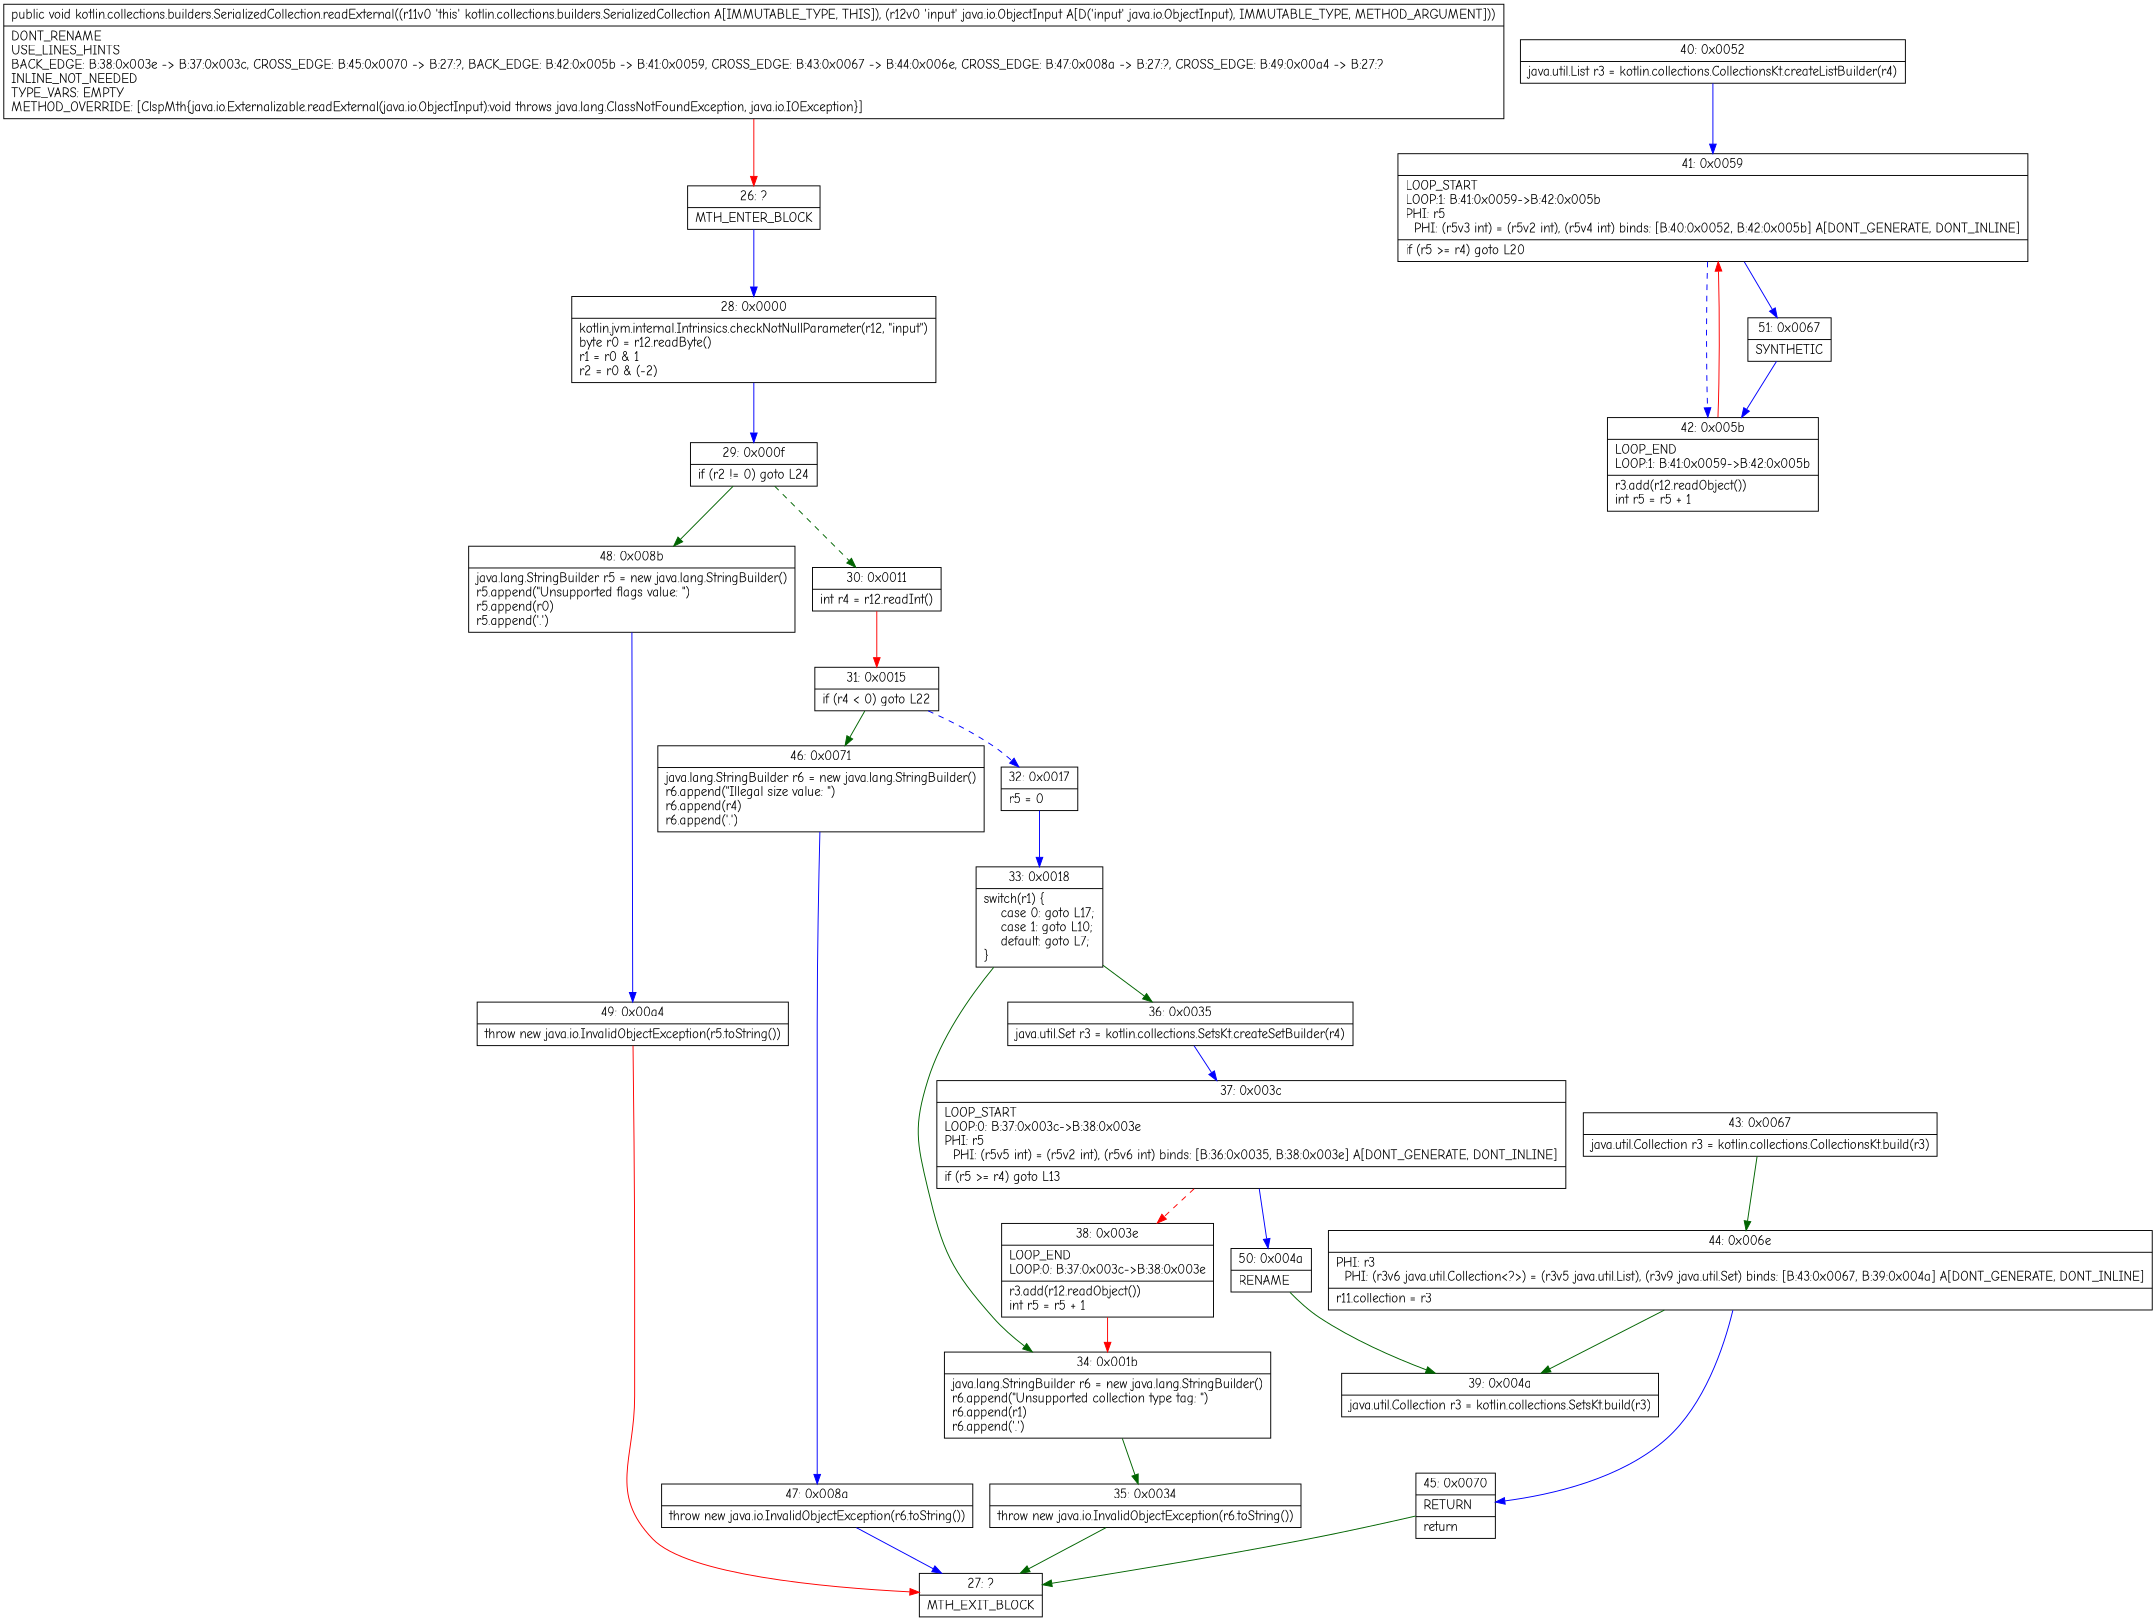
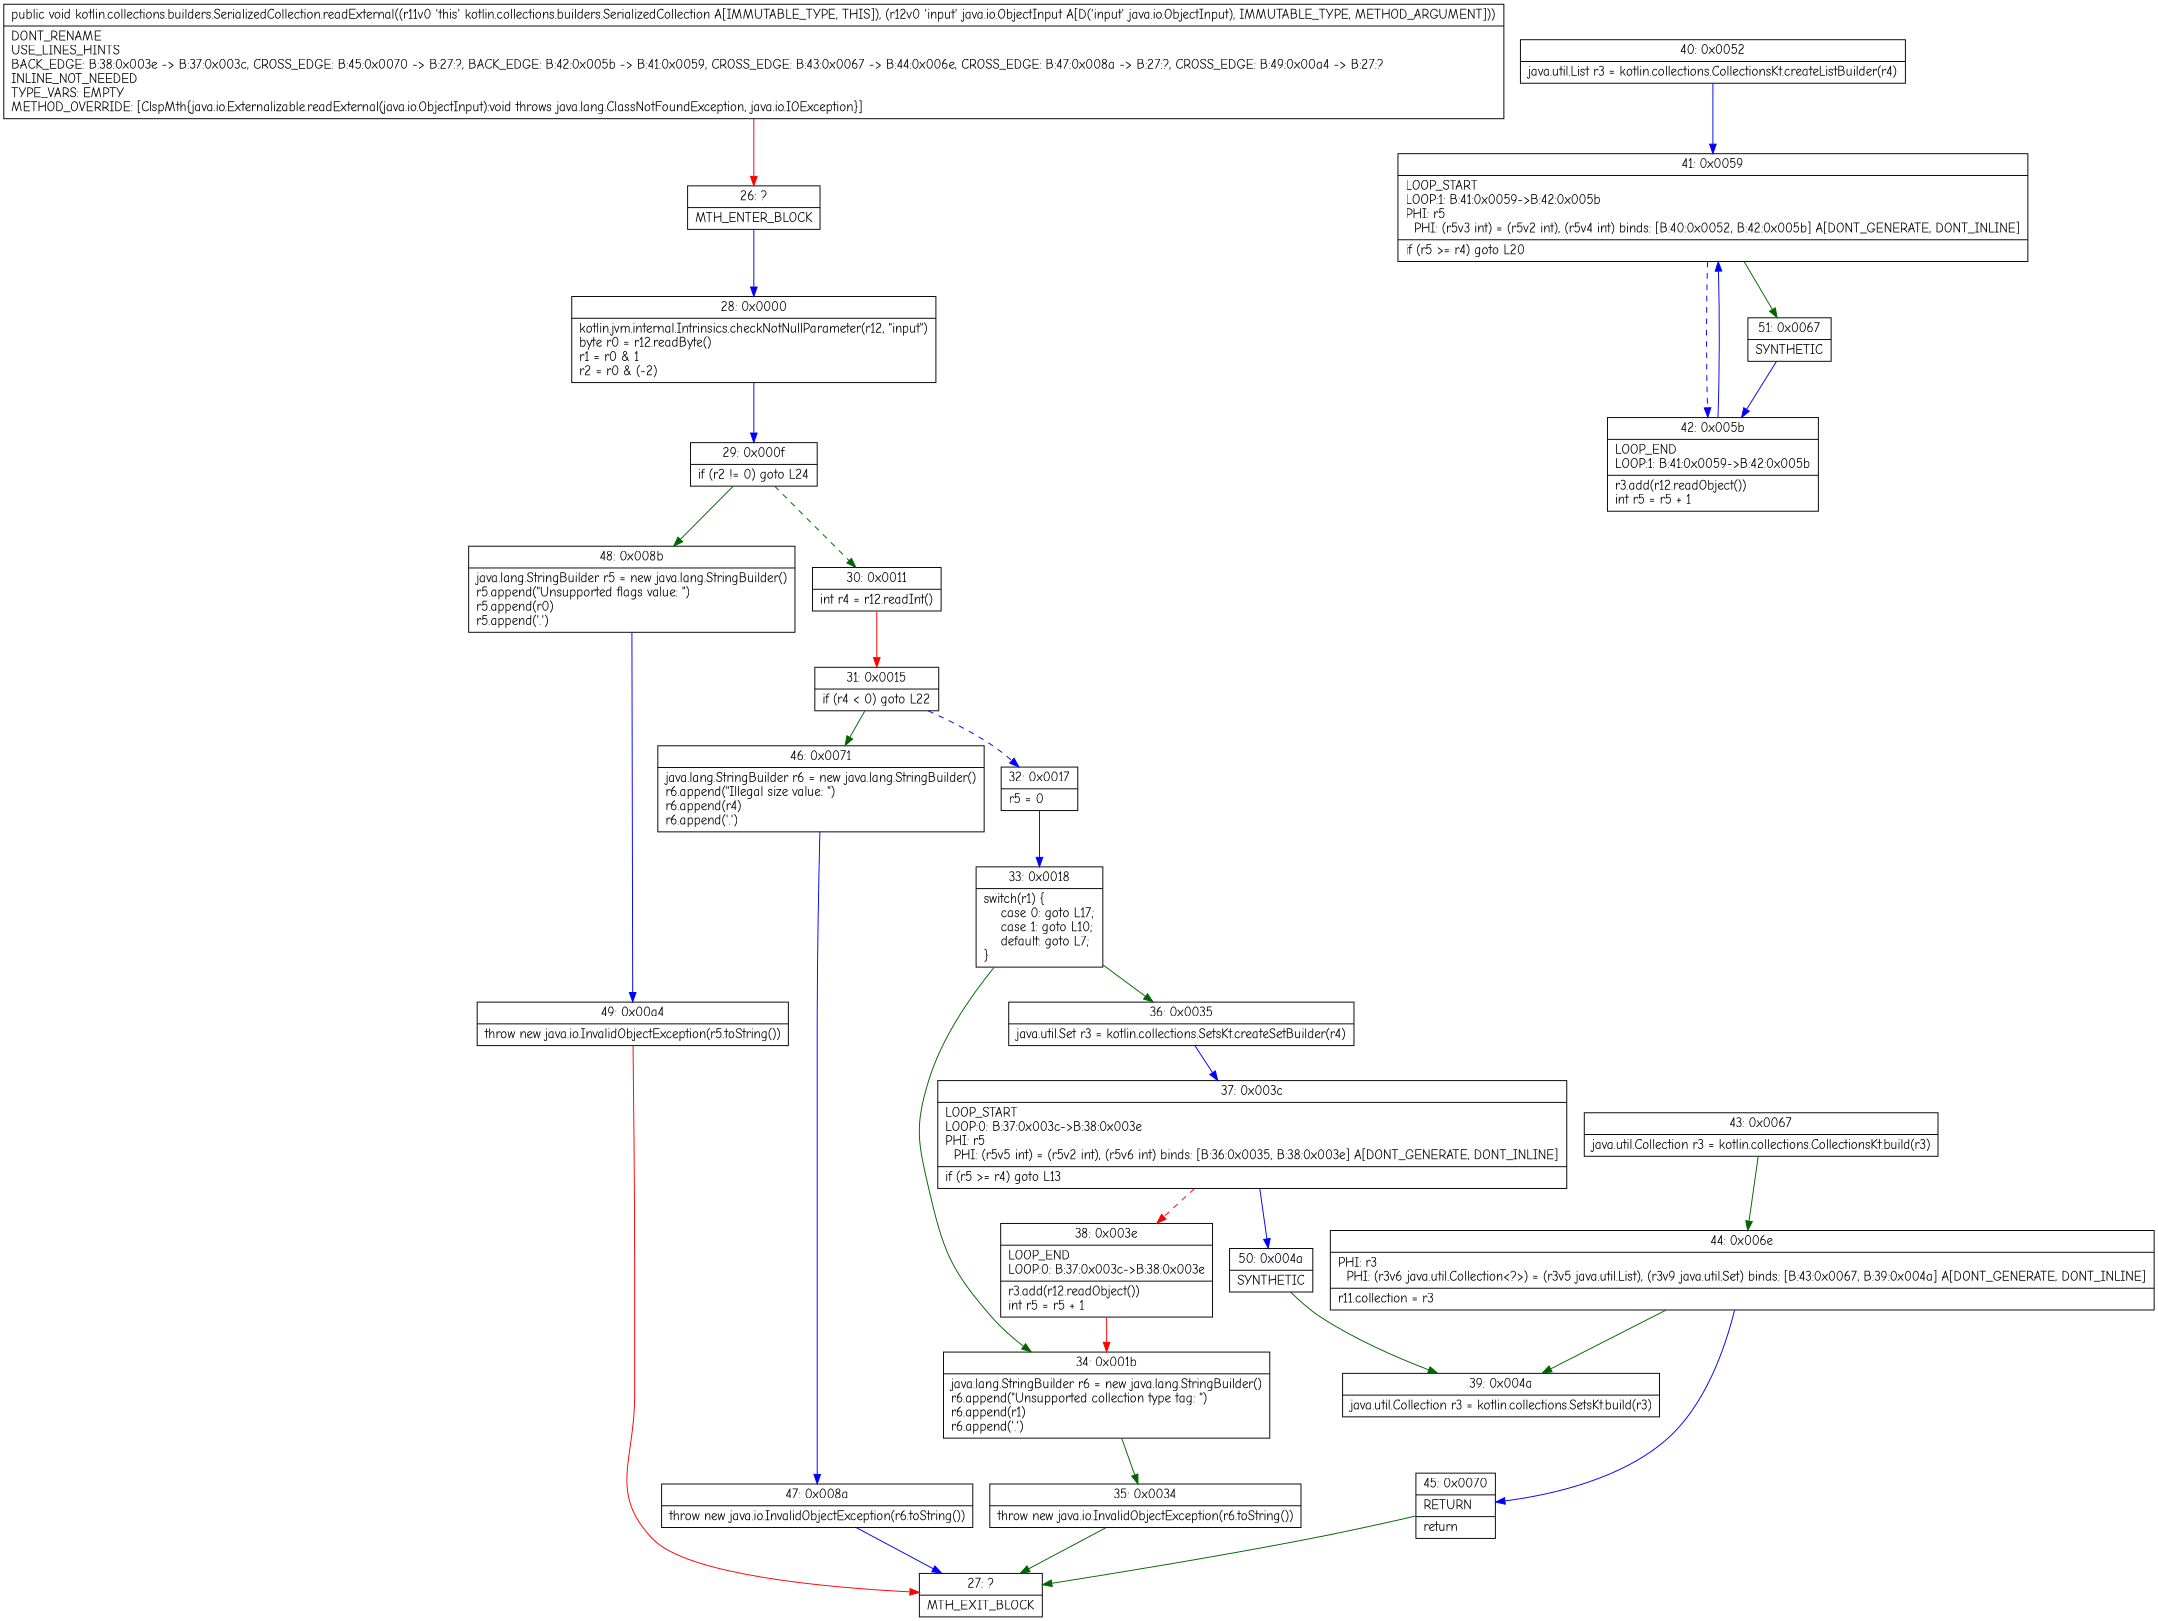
(1758, 286) -> (1758, 286)
(1719, 344) -> (1719, 344)
(1265, 1281) -> (1271, 1281)
